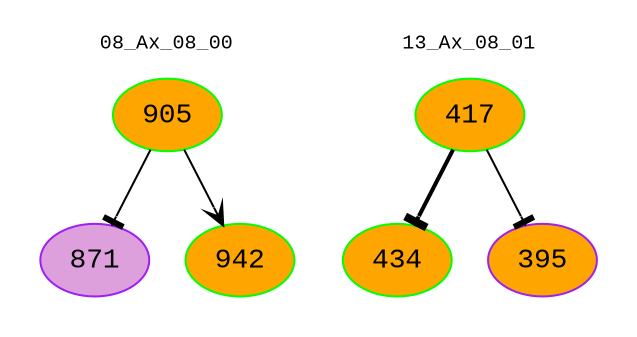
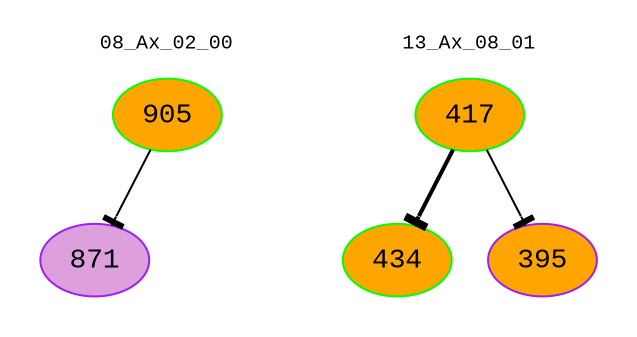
(167, 43) -> (167, 43)
(240, 260) -> none
